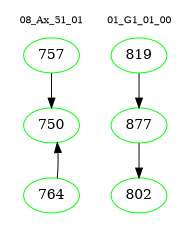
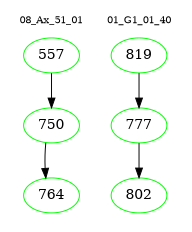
(140, 21) -> (140, 21)
(52, 55) -> (52, 55)
(139, 125) -> (139, 125)
(58, 165) -> (45, 156)
